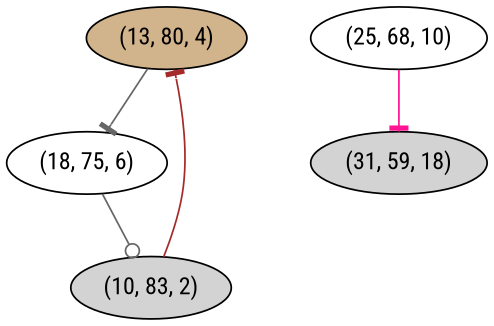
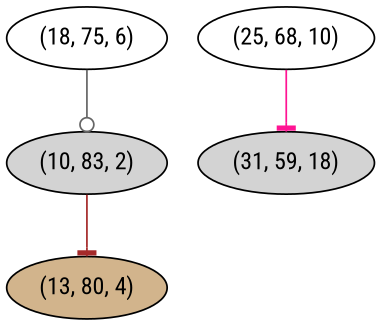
(129, 96) -> none
